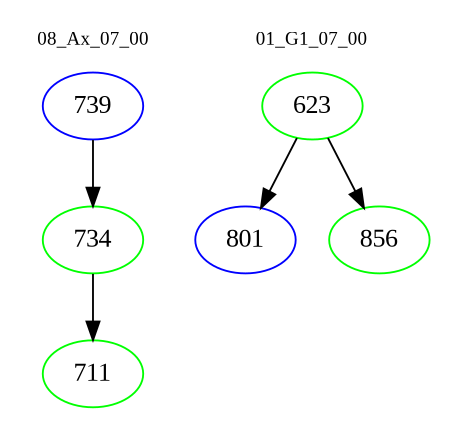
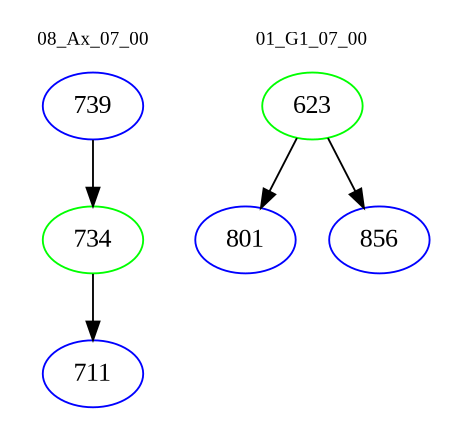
(379, 240) -> (379, 240)
(93, 374) -> (93, 374)
